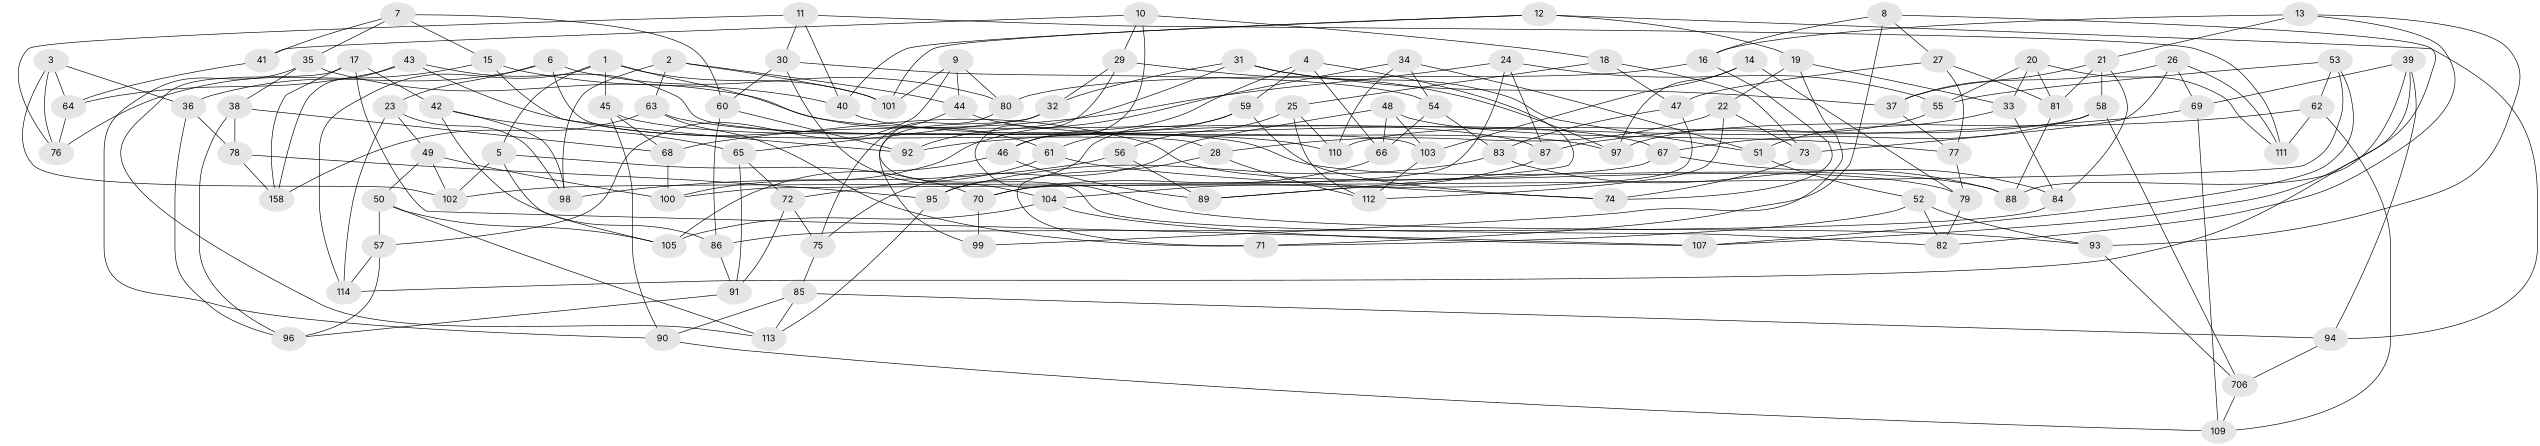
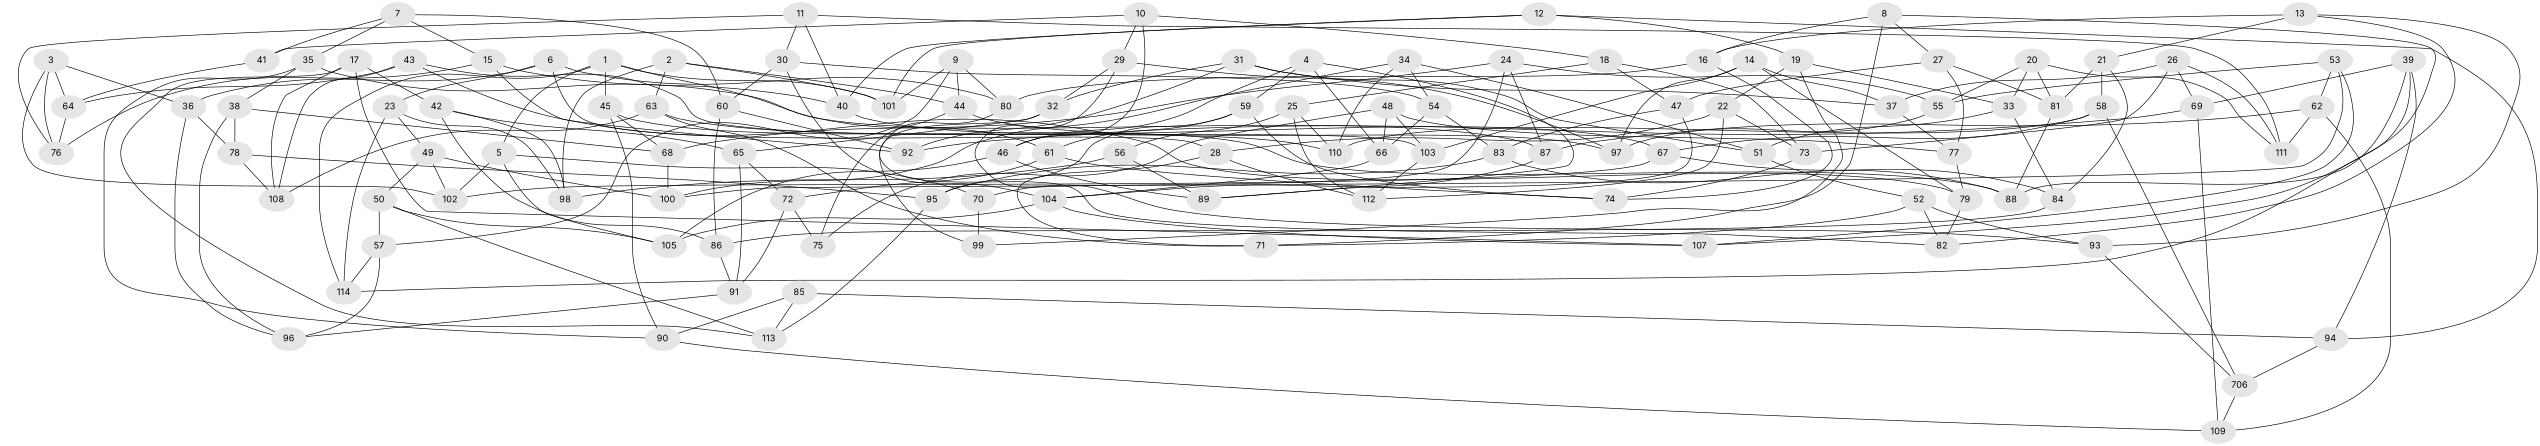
(1995, 80) -> (1820, 84)
(1182, 182) -> (1218, 183)
(277, 200) -> (277, 200)
(809, 269) -> none
